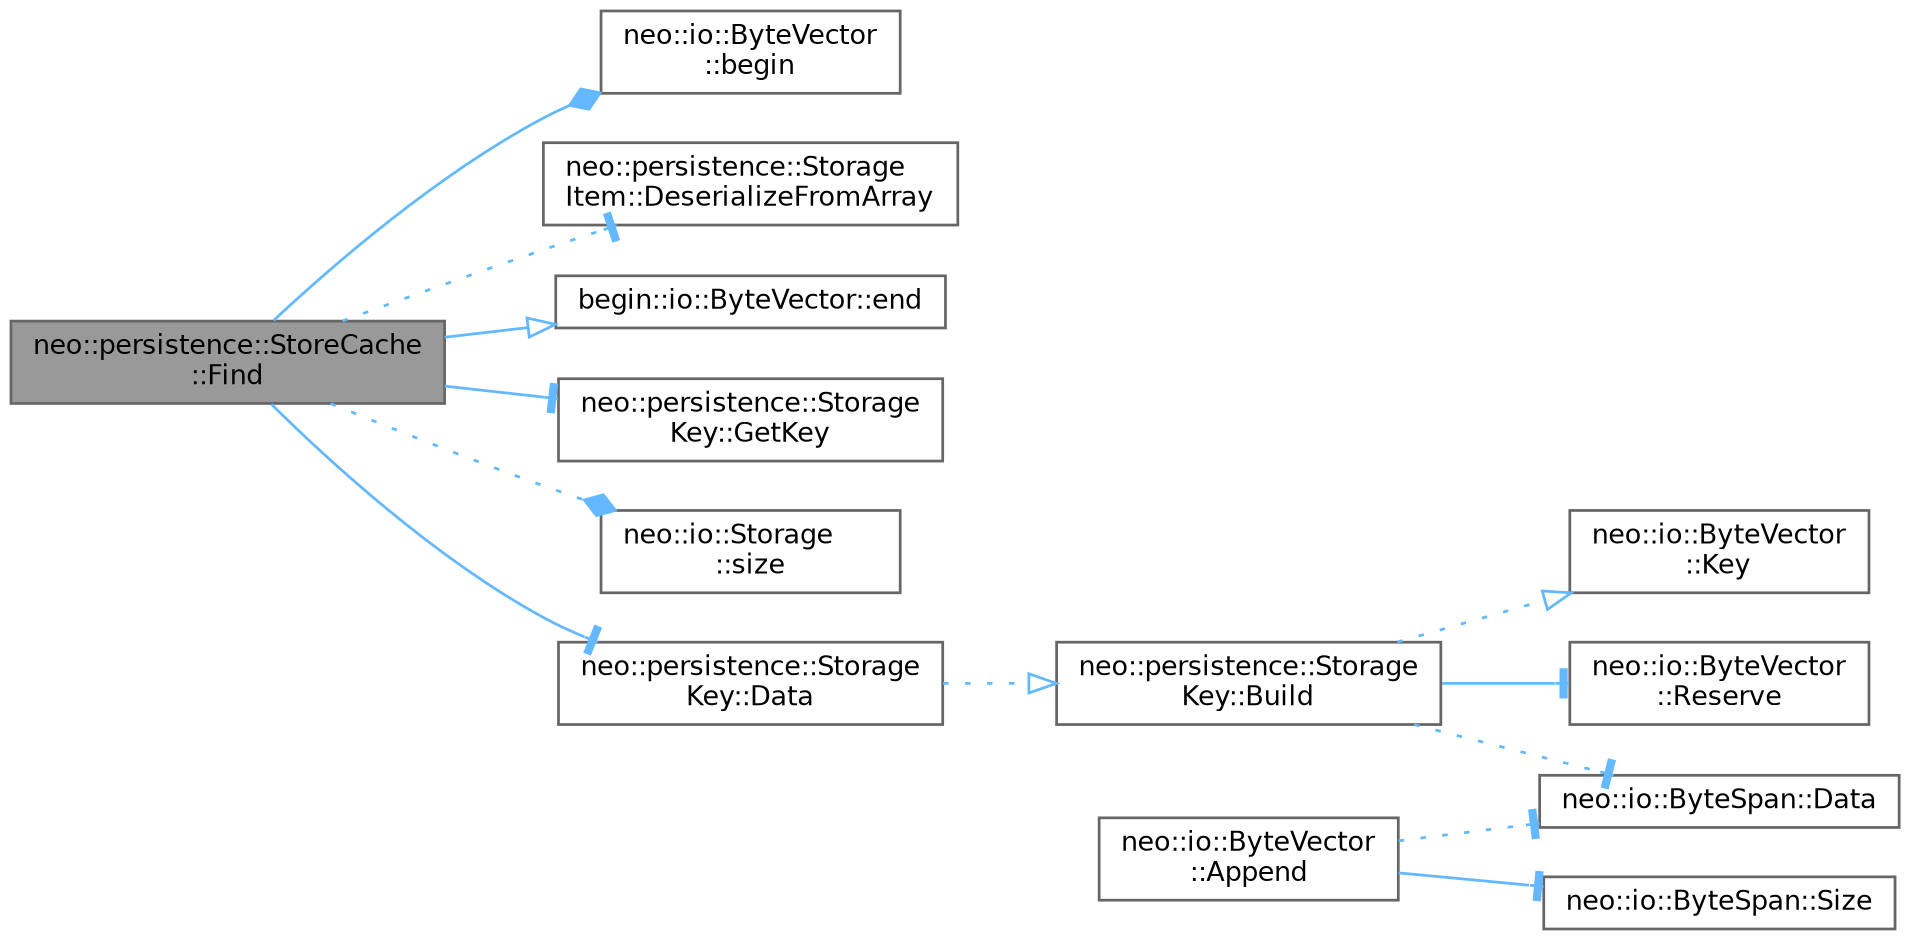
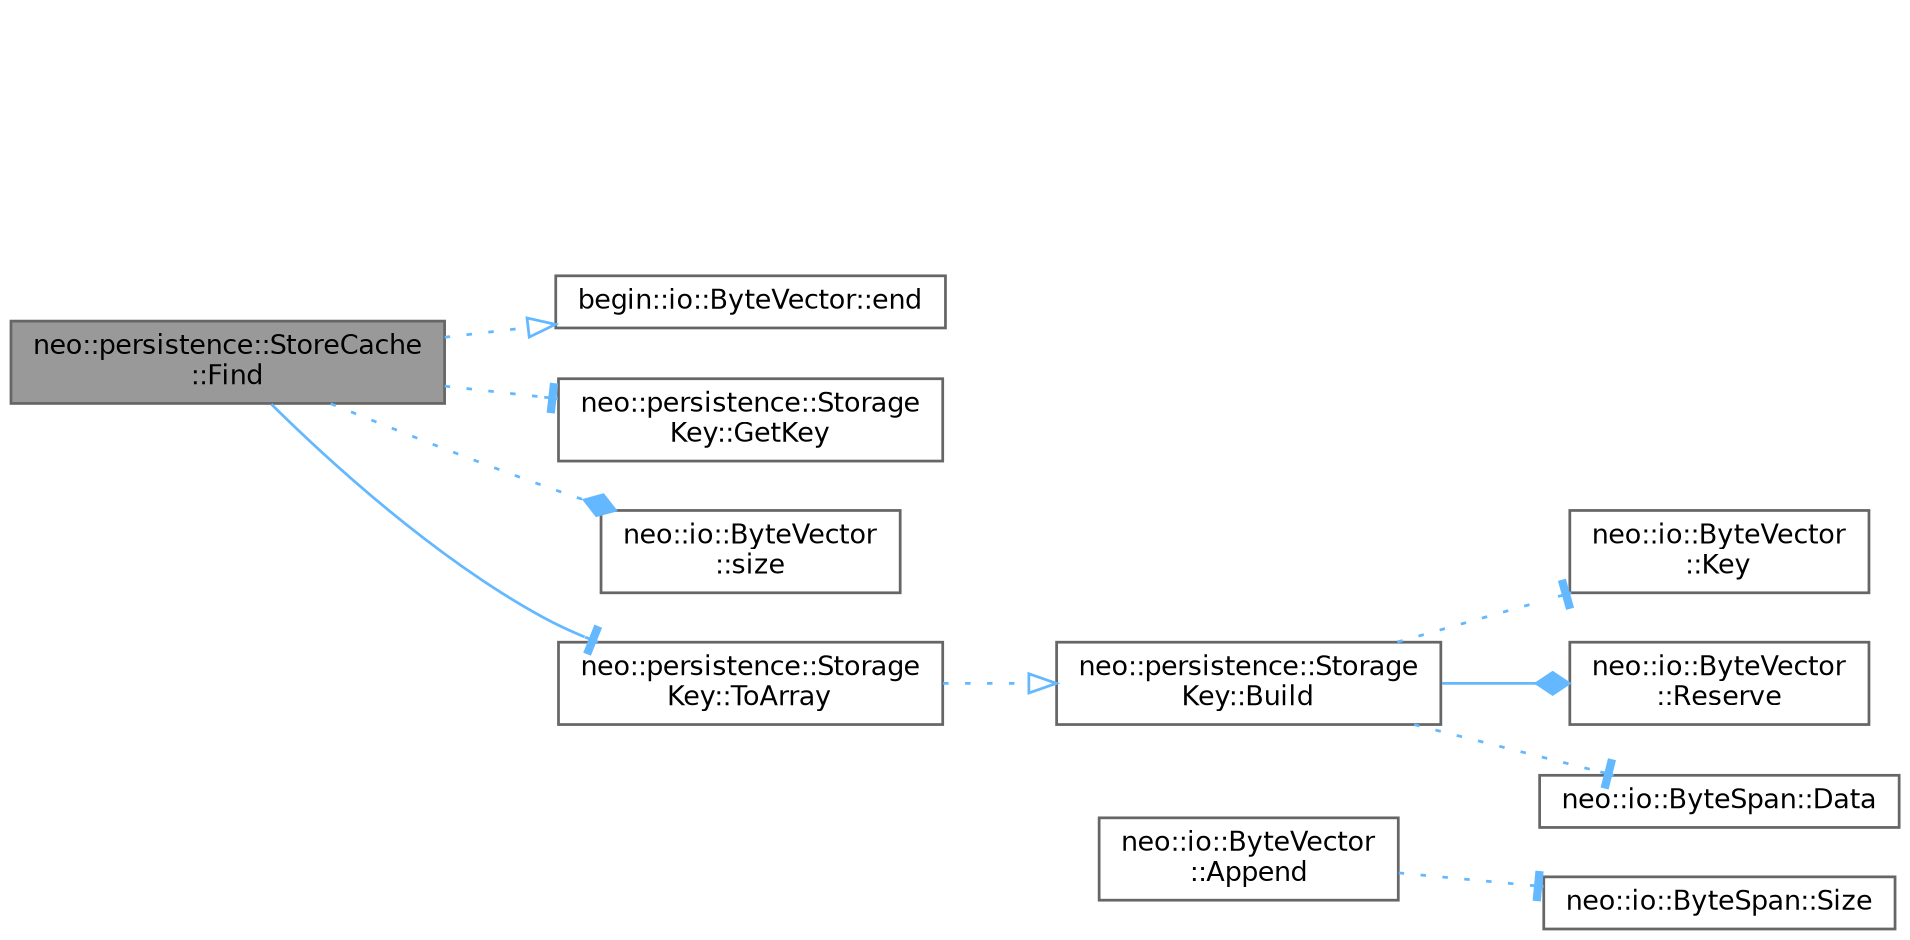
(751, 52) -> none
(751, 184) -> none
(486, 332) -> (486, 332)
(494, 392) -> (494, 392)
(751, 552) -> (751, 552)
(1471, 621) -> (1471, 621)
(751, 683) -> (751, 683)
(1498, 683) -> (1498, 683)
(1462, 833) -> none
(1464, 879) -> (1464, 879)
